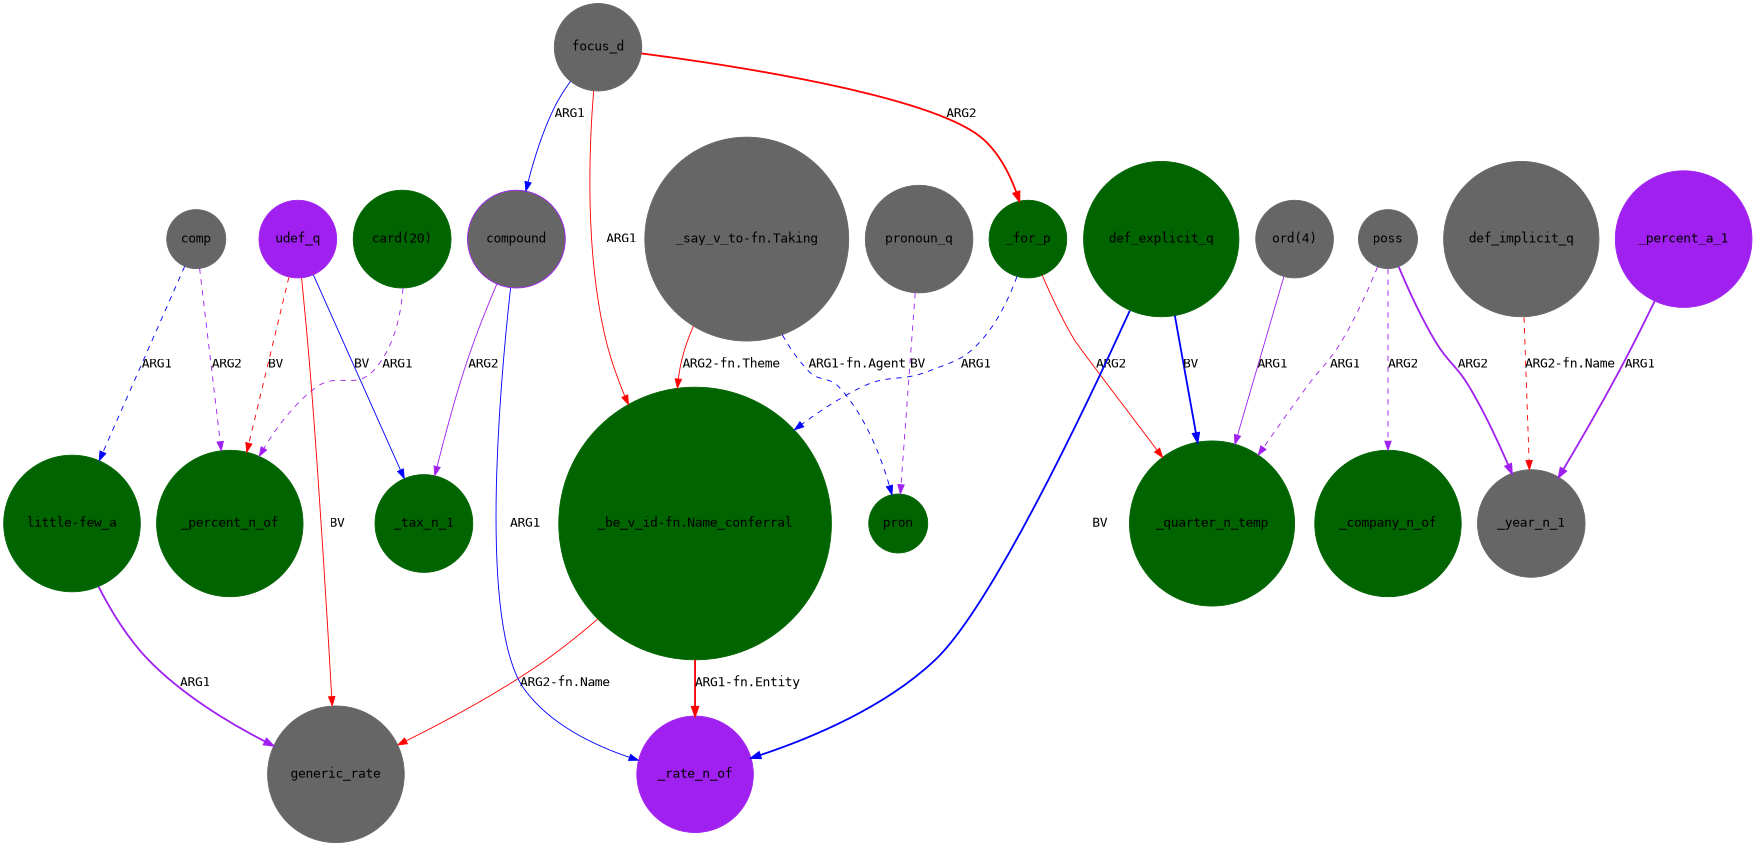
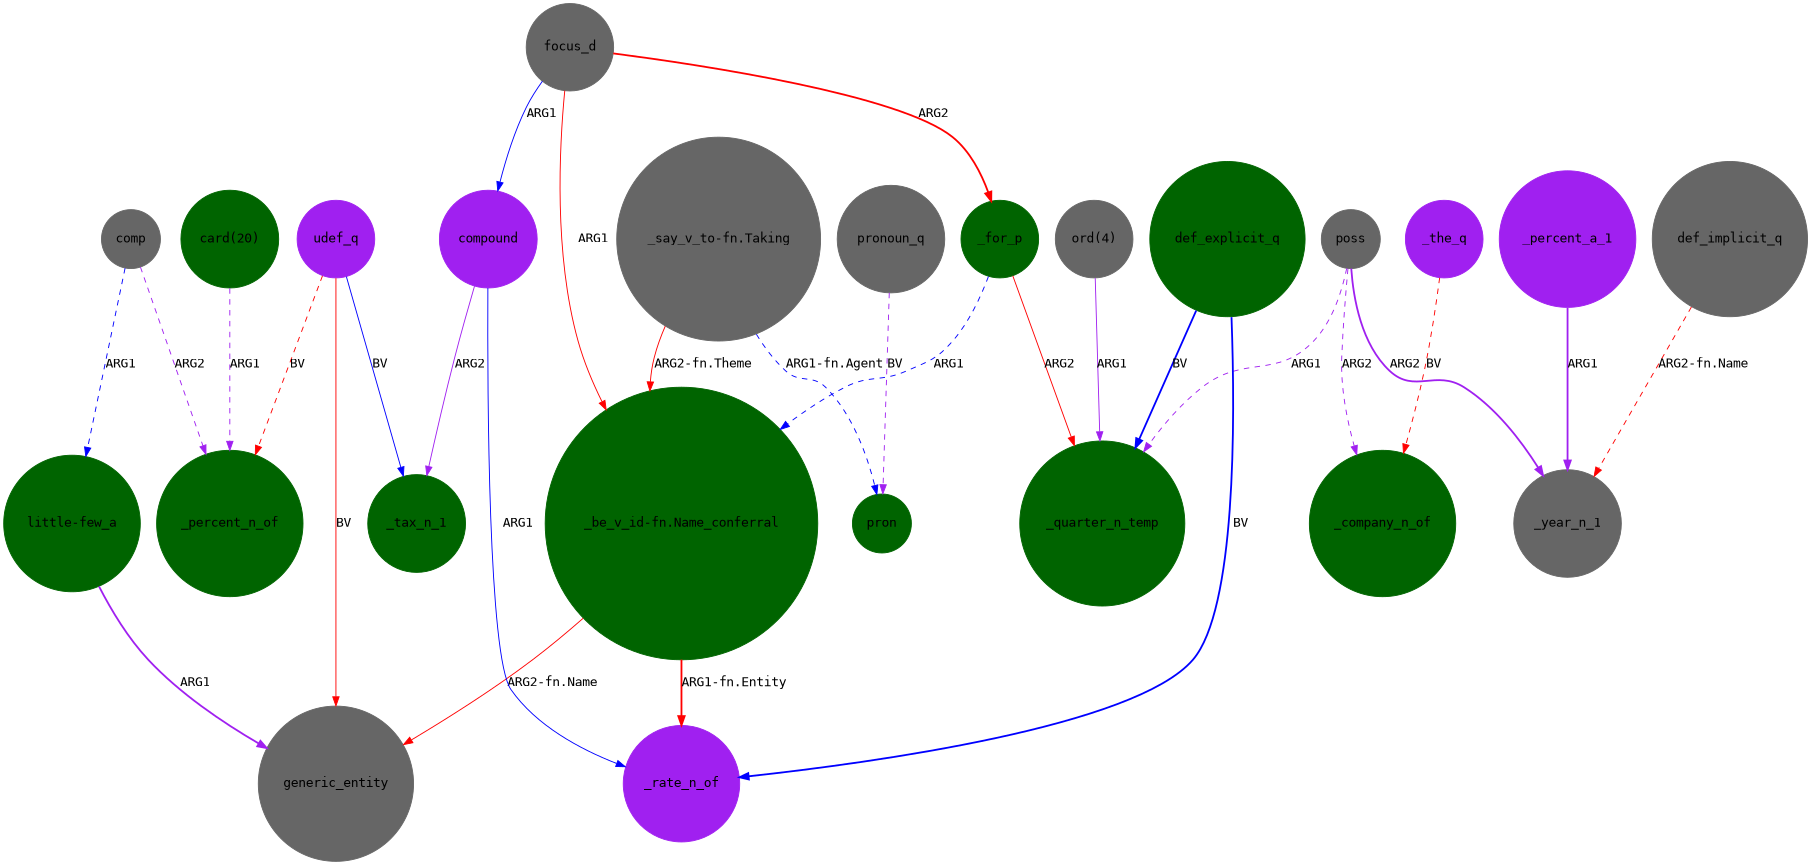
(516, 239) -> (488, 239)
none -> (1444, 239)
(336, 774) -> (336, 784)
